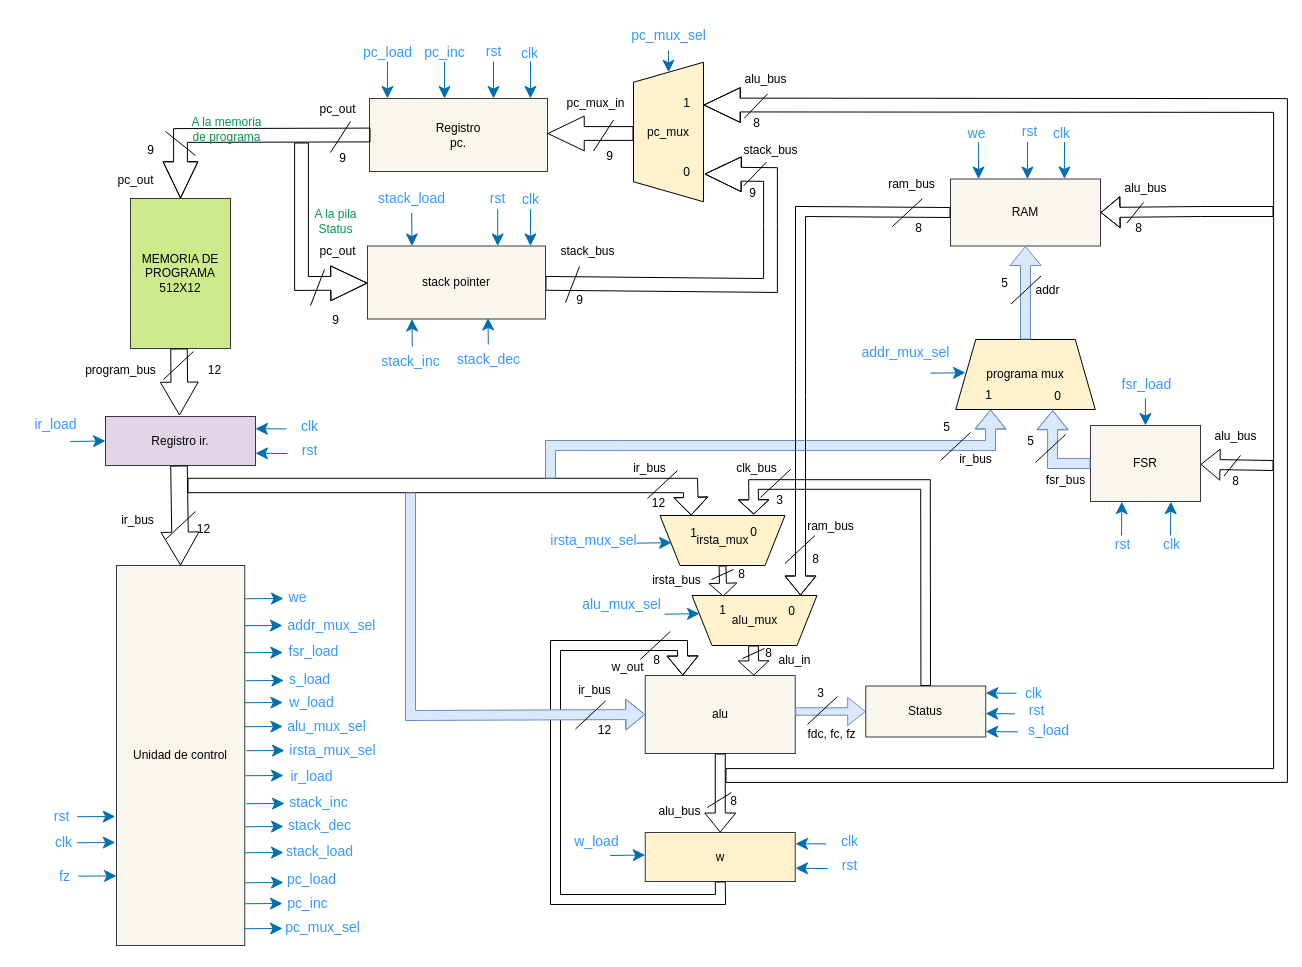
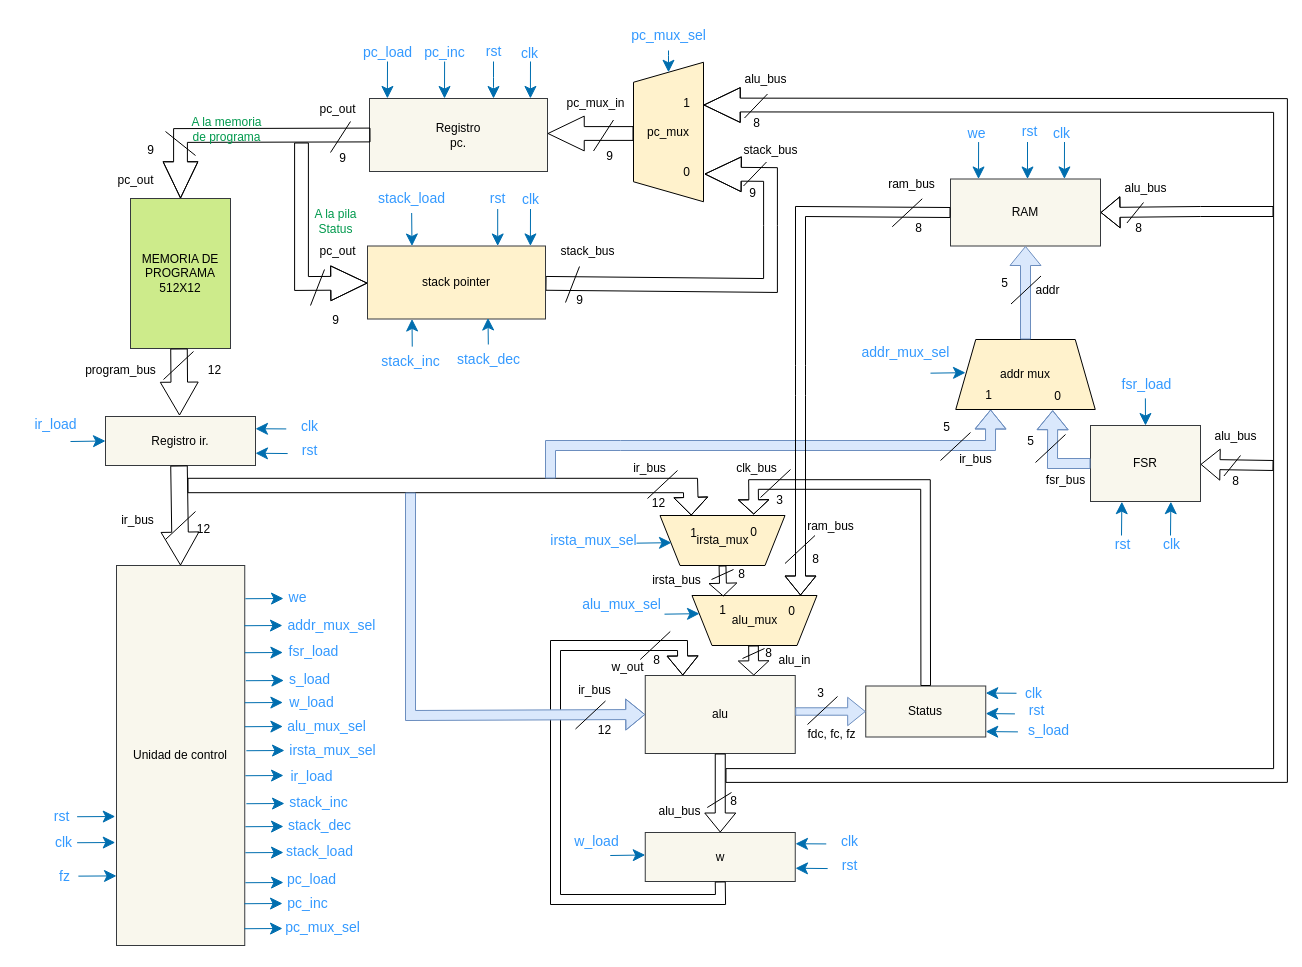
(457, 283) -> (457, 283)
(1026, 375) -> (1026, 375)
(181, 441) -> (181, 441)
(720, 857) -> (720, 857)
